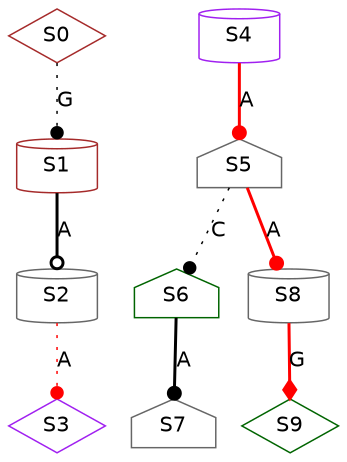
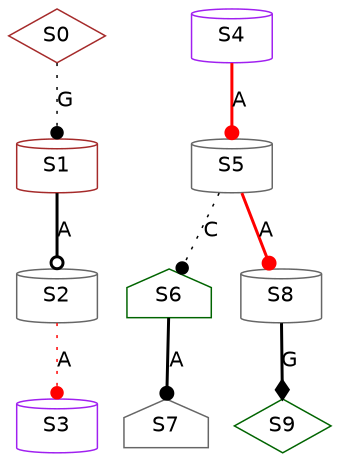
(239, 166) -> (232, 166)
(289, 352) -> (282, 352)
(57, 426) -> (57, 426)
